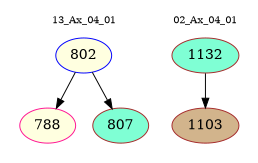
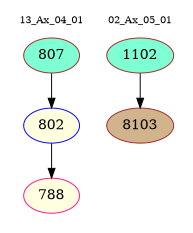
(205, 21) -> (140, 21)
(205, 55) -> (140, 55)
(100, 86) -> (52, 86)
(205, 126) -> (140, 126)
